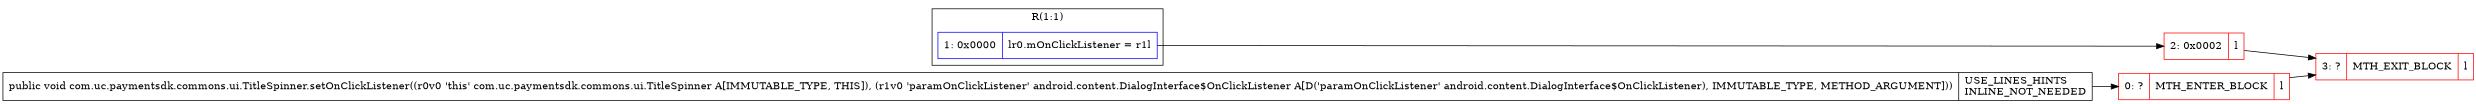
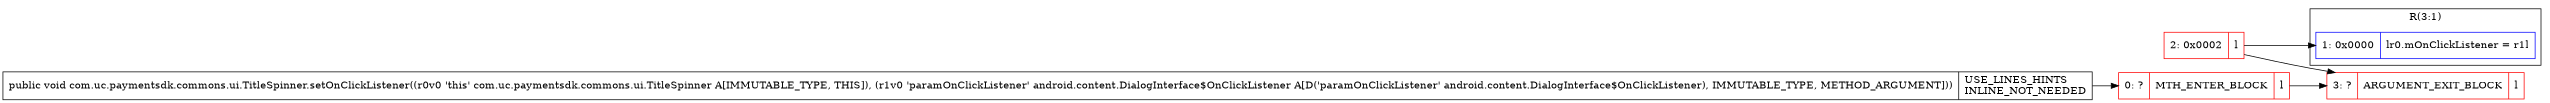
(1048, 17) -> (2426, 17)
(1657, 46) -> (2276, 45)
(2402, 66) -> (2433, 85)
